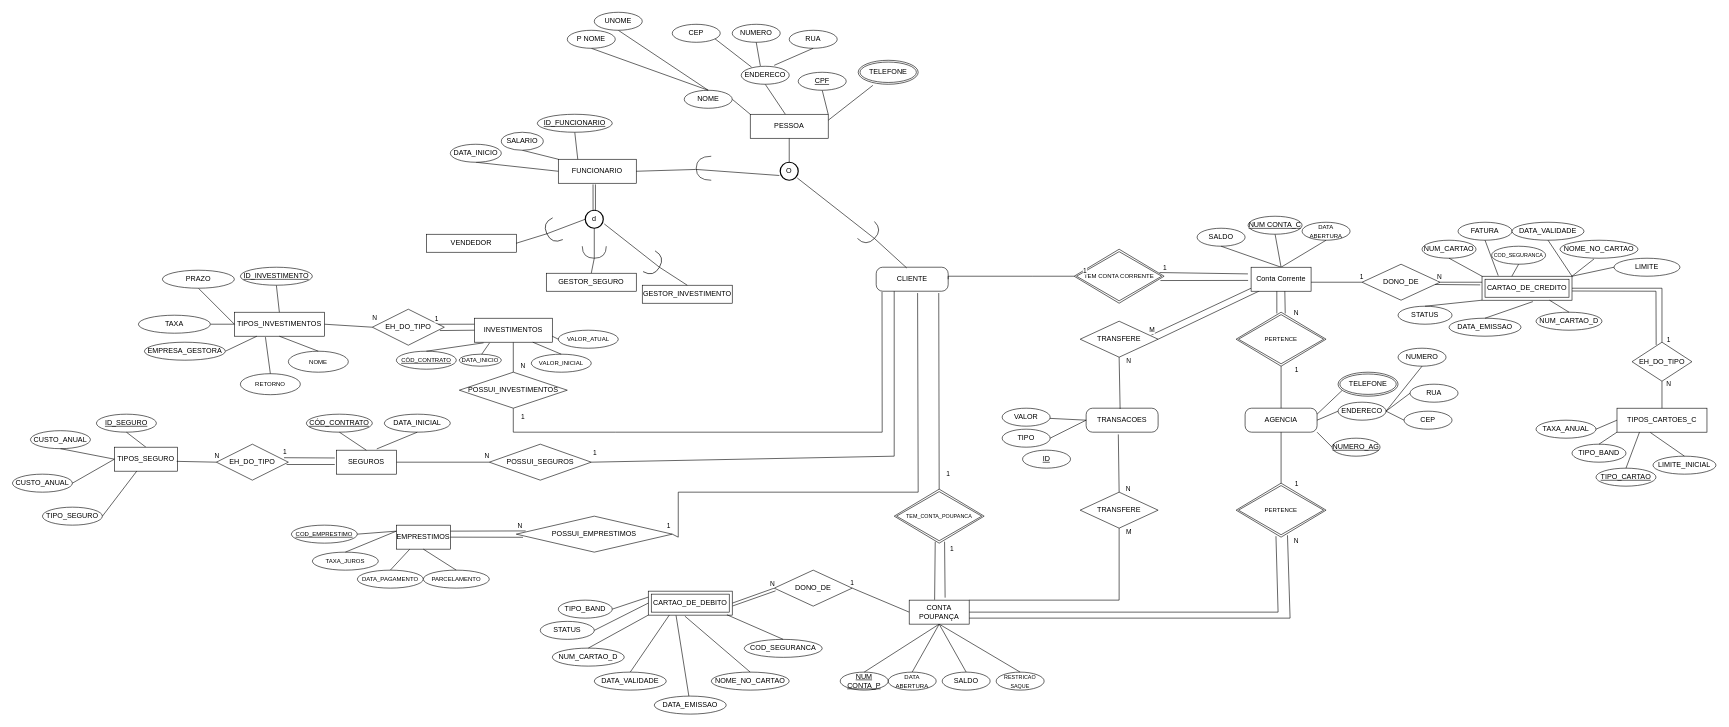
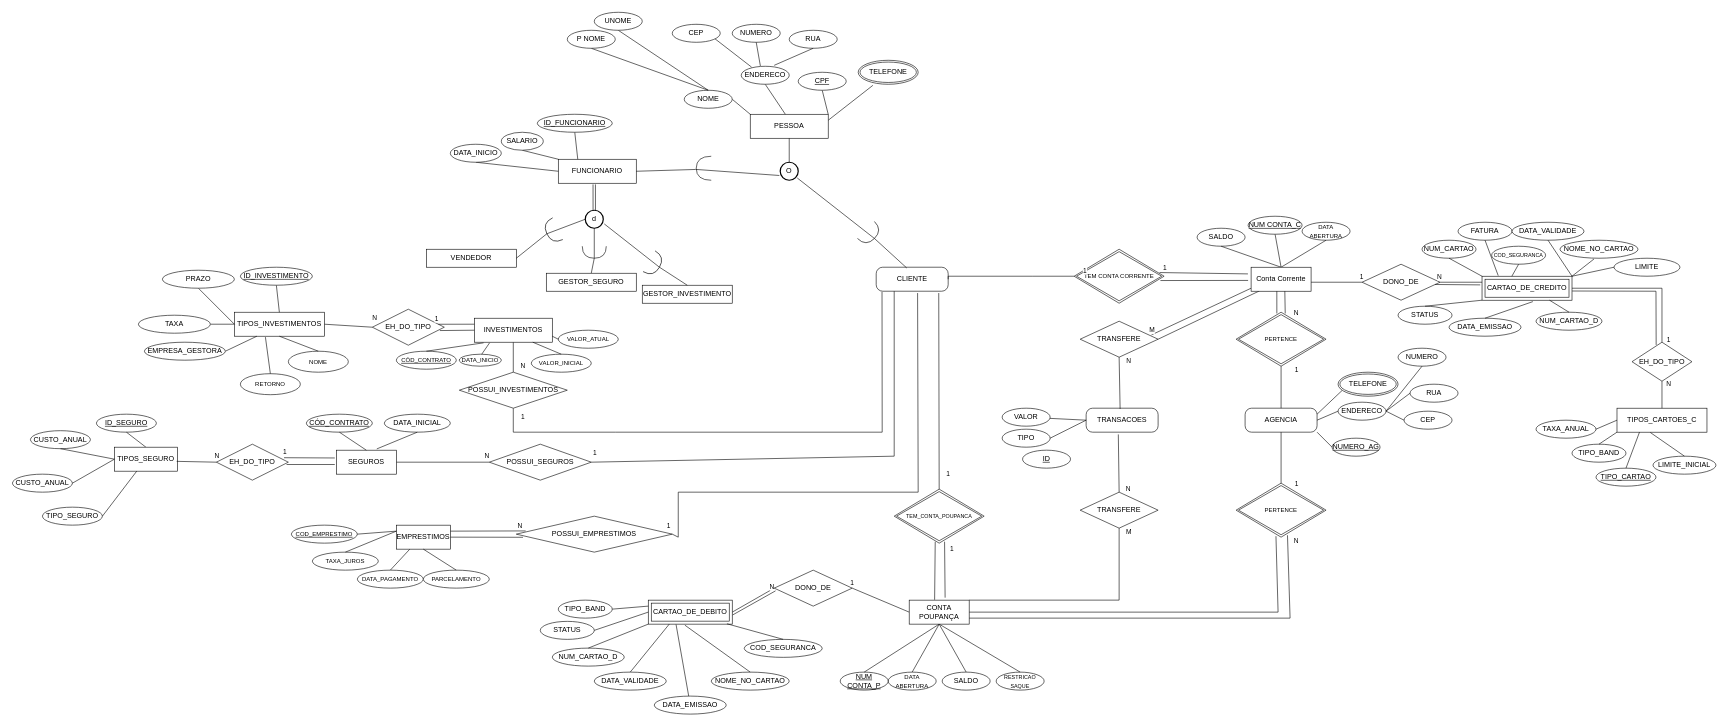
(471, 243) -> (471, 258)
(690, 603) -> (690, 612)
